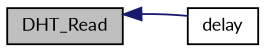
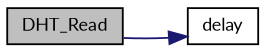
(164, 14) -> (146, 38)
